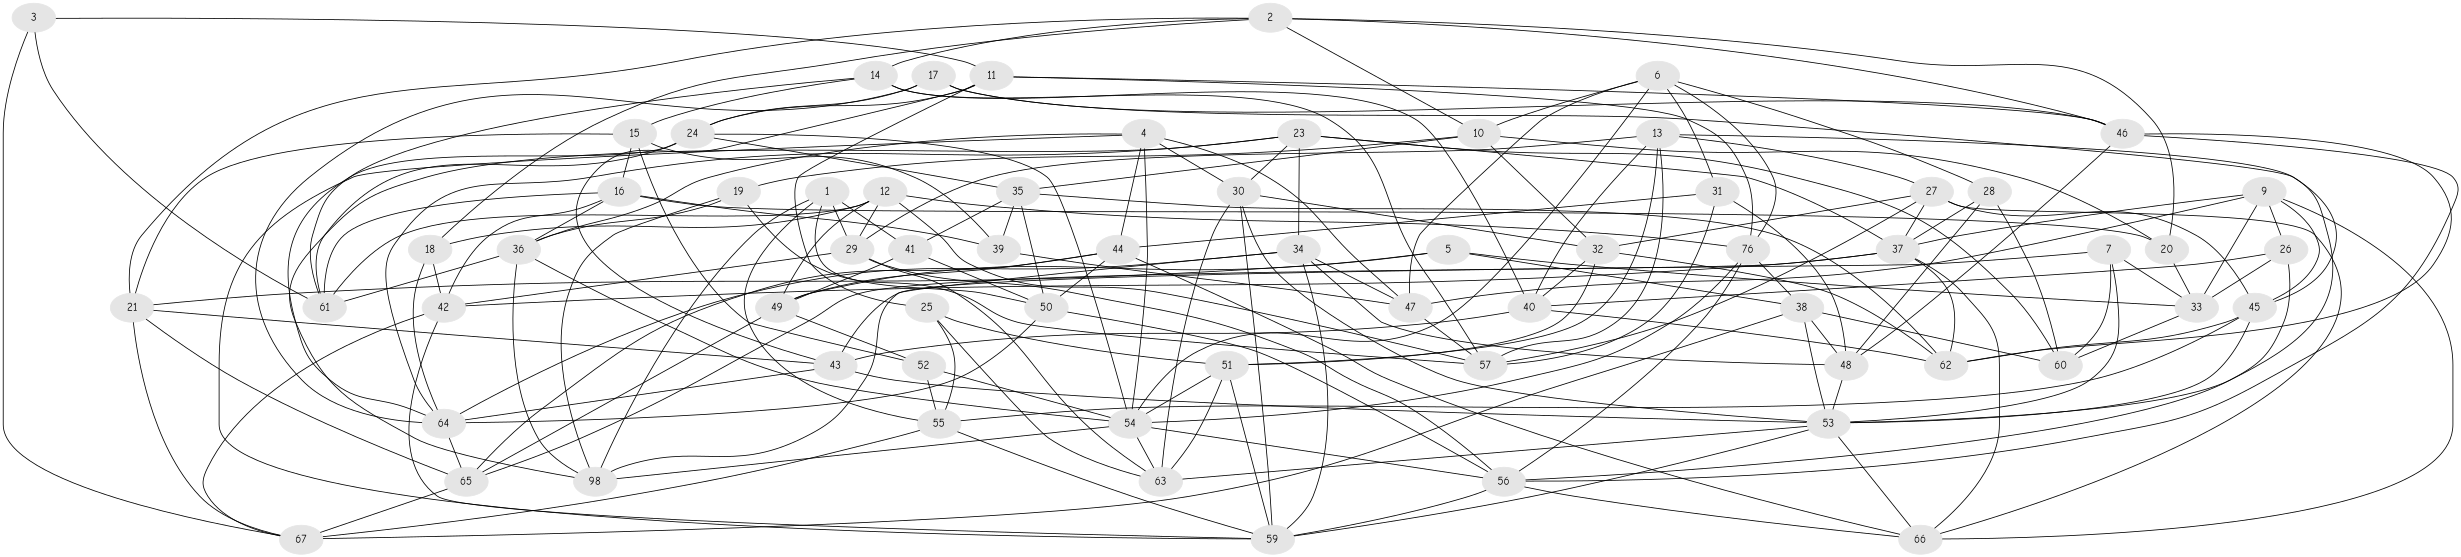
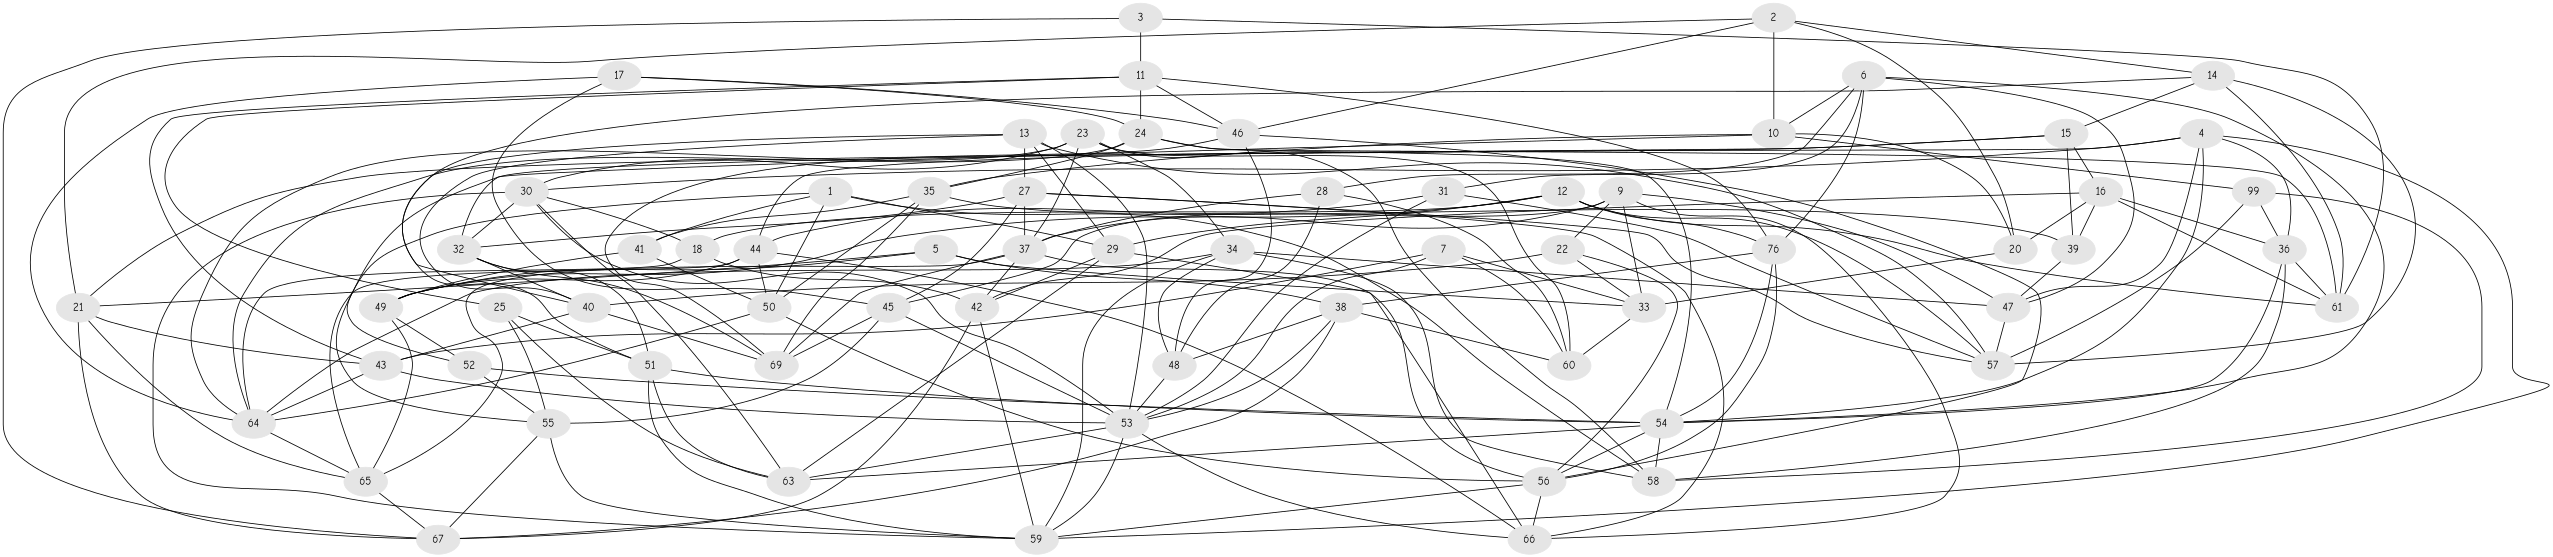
(823, 65) -> (614, 217)
(739, 192) -> (2254, 192)
(2286, 250) -> (1563, 250)
(1803, 255) -> (1269, 302)
(1946, 366) -> (777, 366)
(595, 482) -> (1654, 482)
